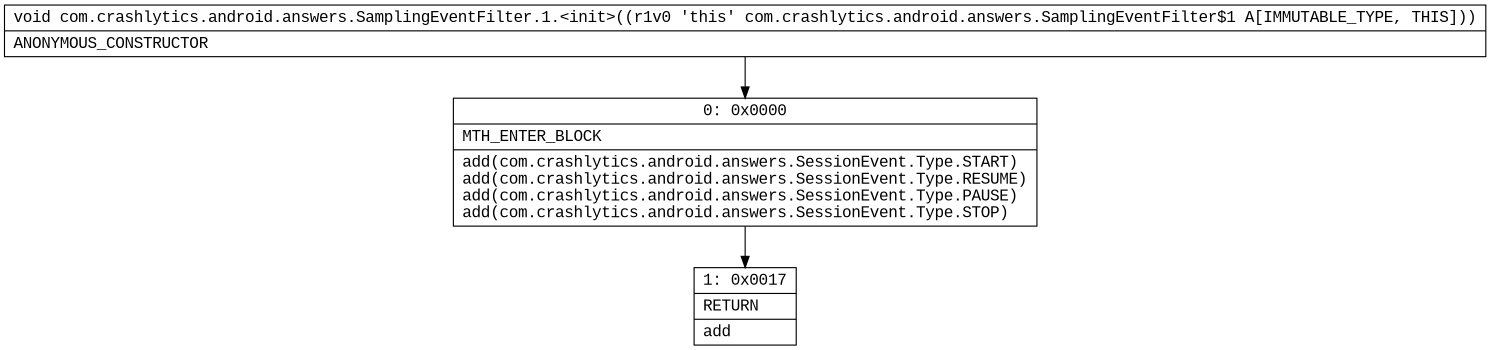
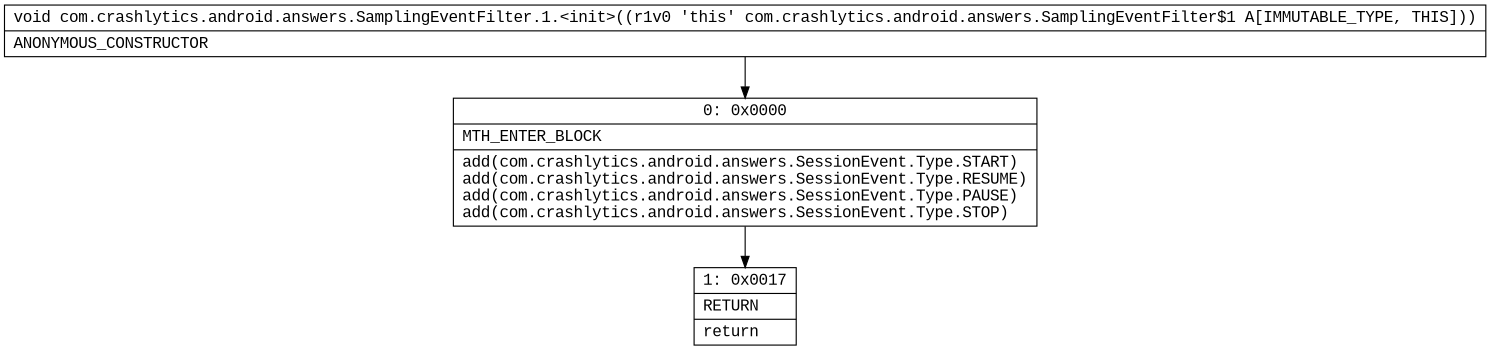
(717, 332) -> (731, 332)
